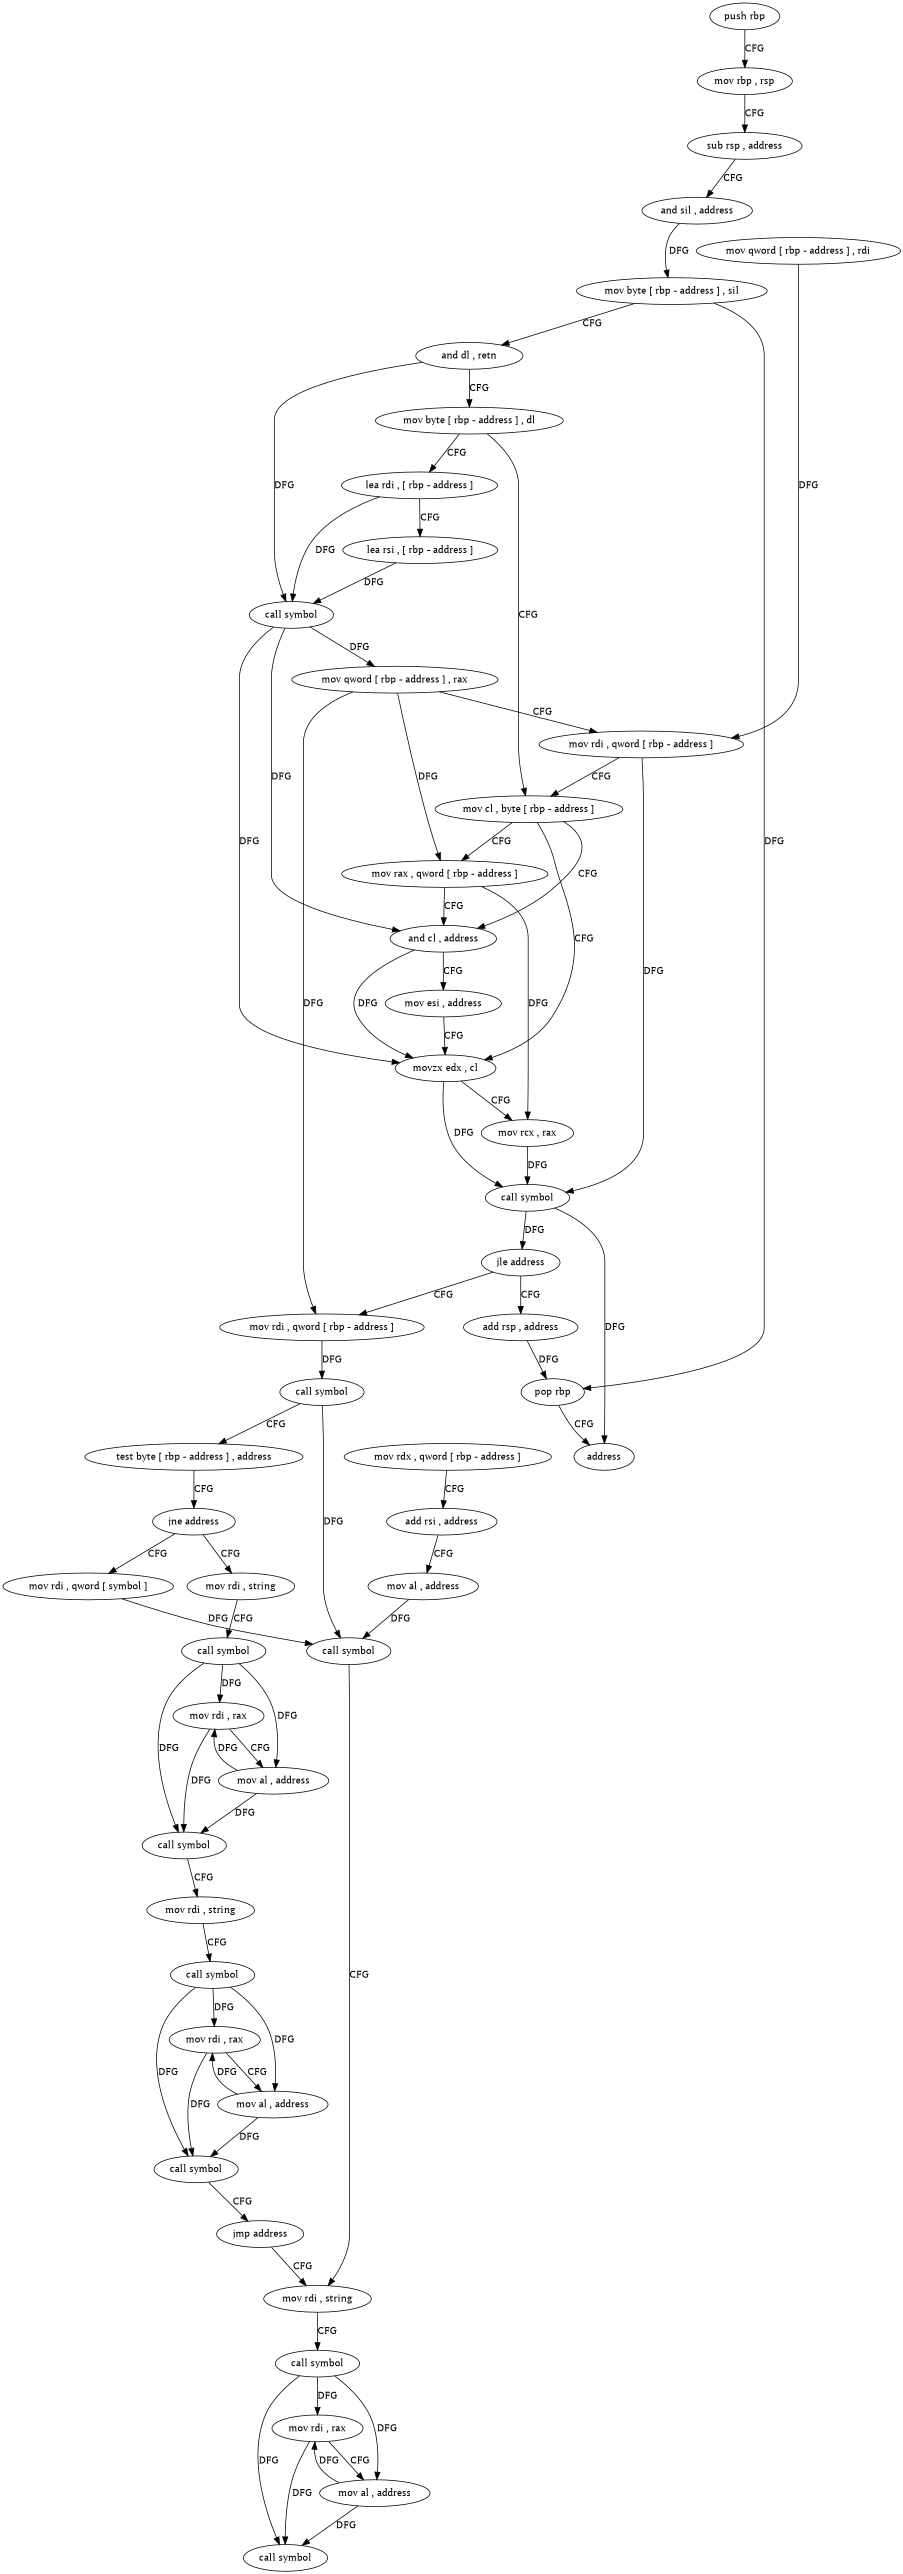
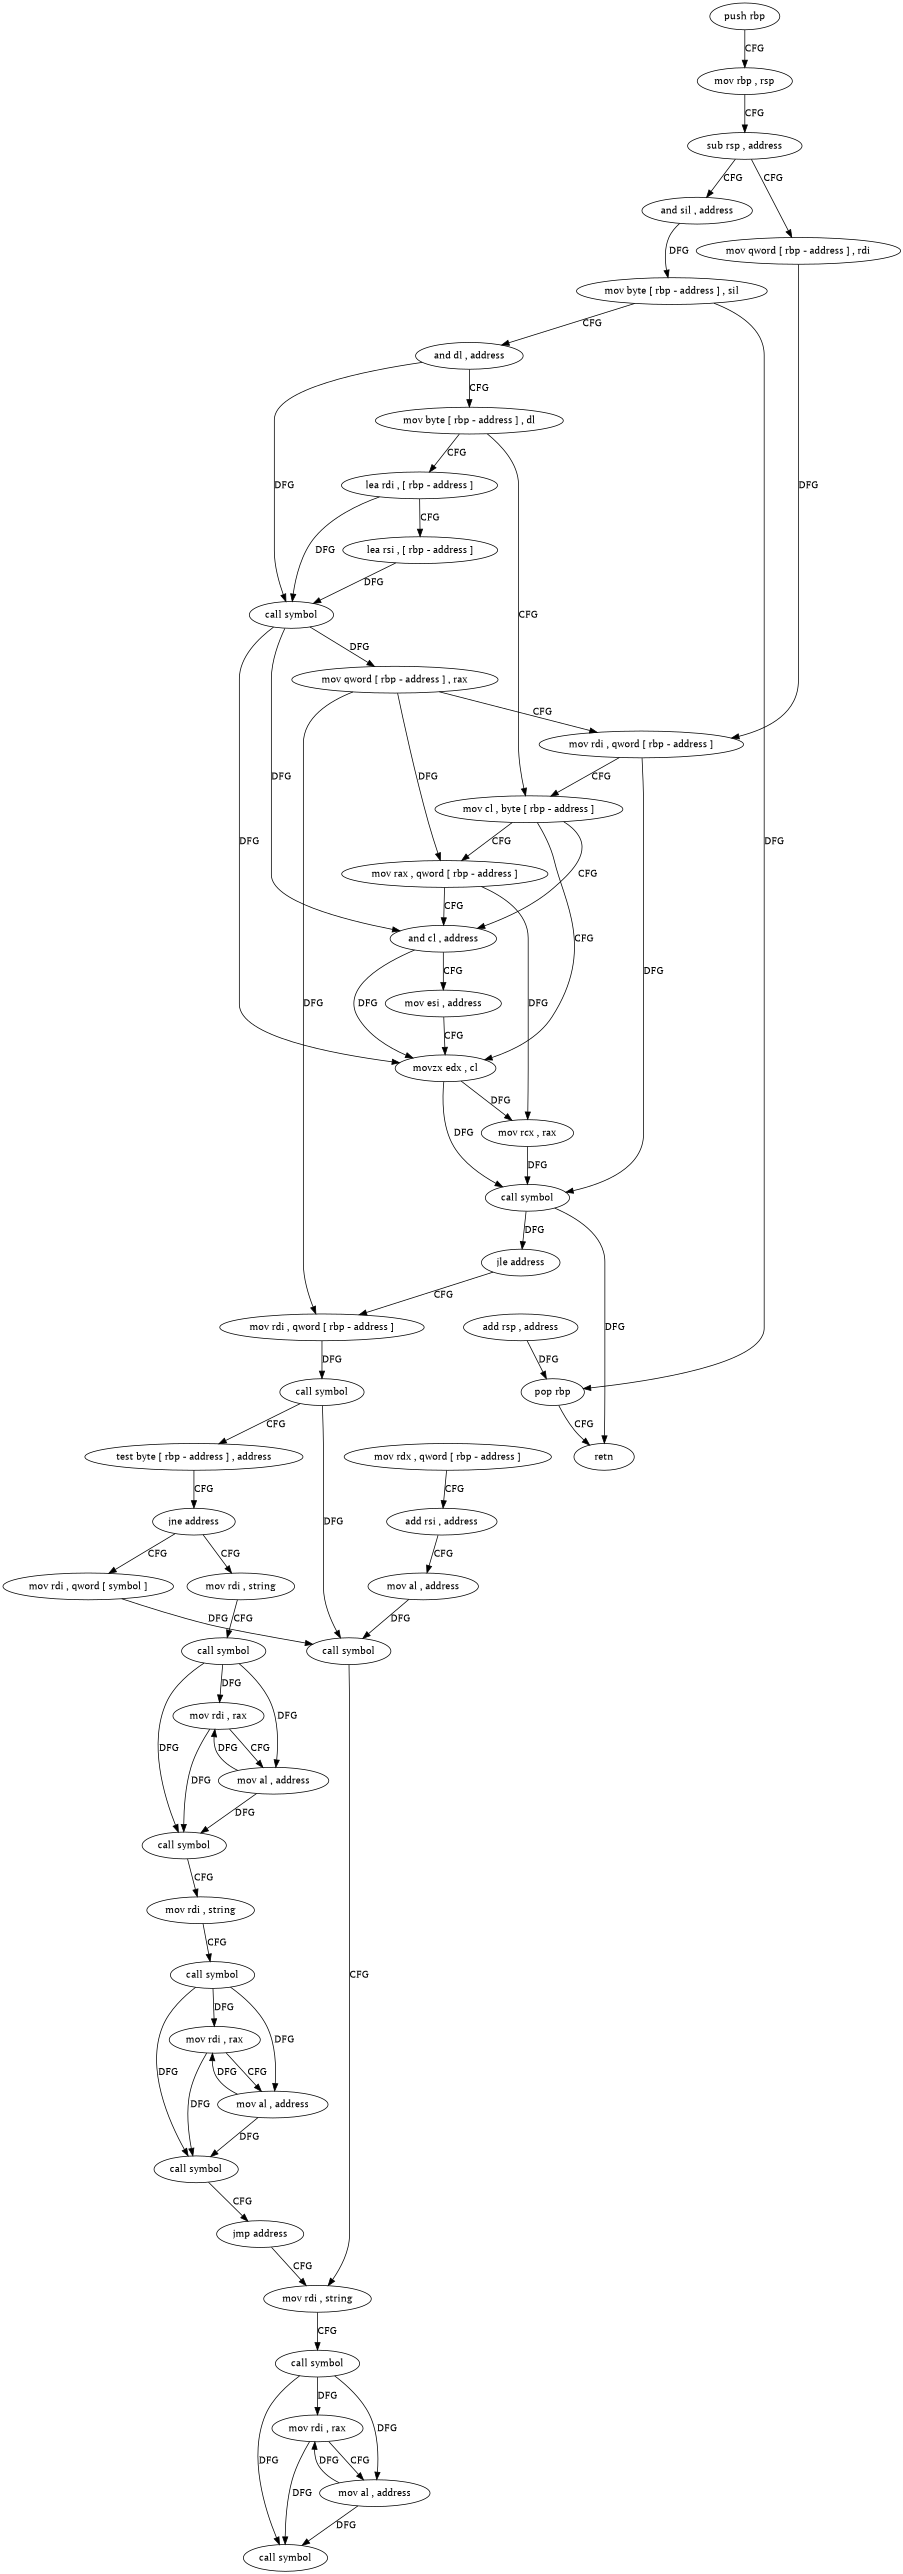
none -> (770, 195)
(469, 356) -> (469, 356)
(501, 1101) -> (501, 1101)
(521, 1291) -> none
(604, 1457) -> (604, 1457)
